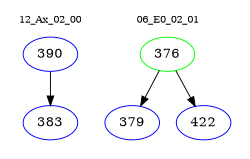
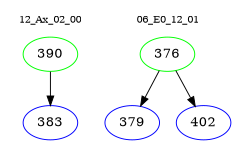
(168, 20) -> (168, 20)
(50, 54) -> (50, 54)
(204, 123) -> (204, 123)
